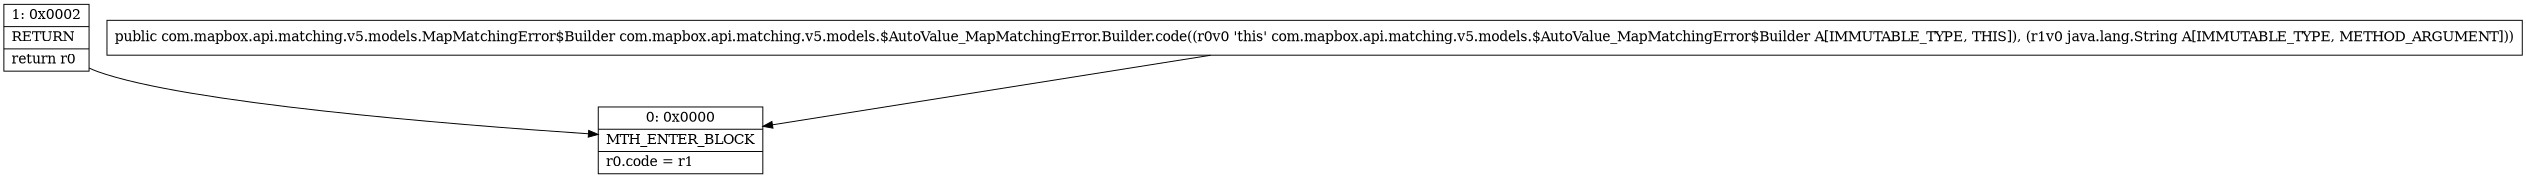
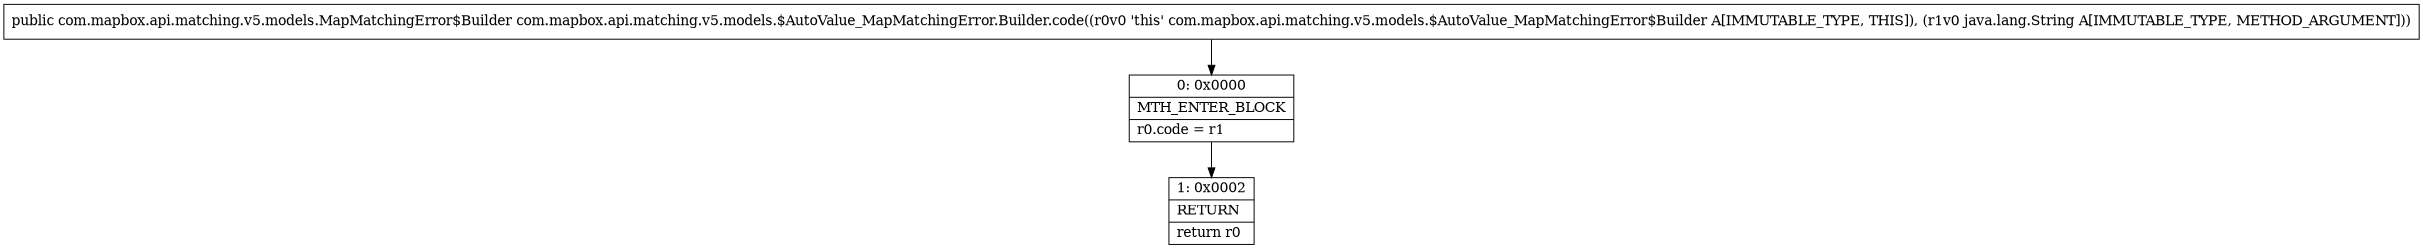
(337, 112) -> (1212, 155)
